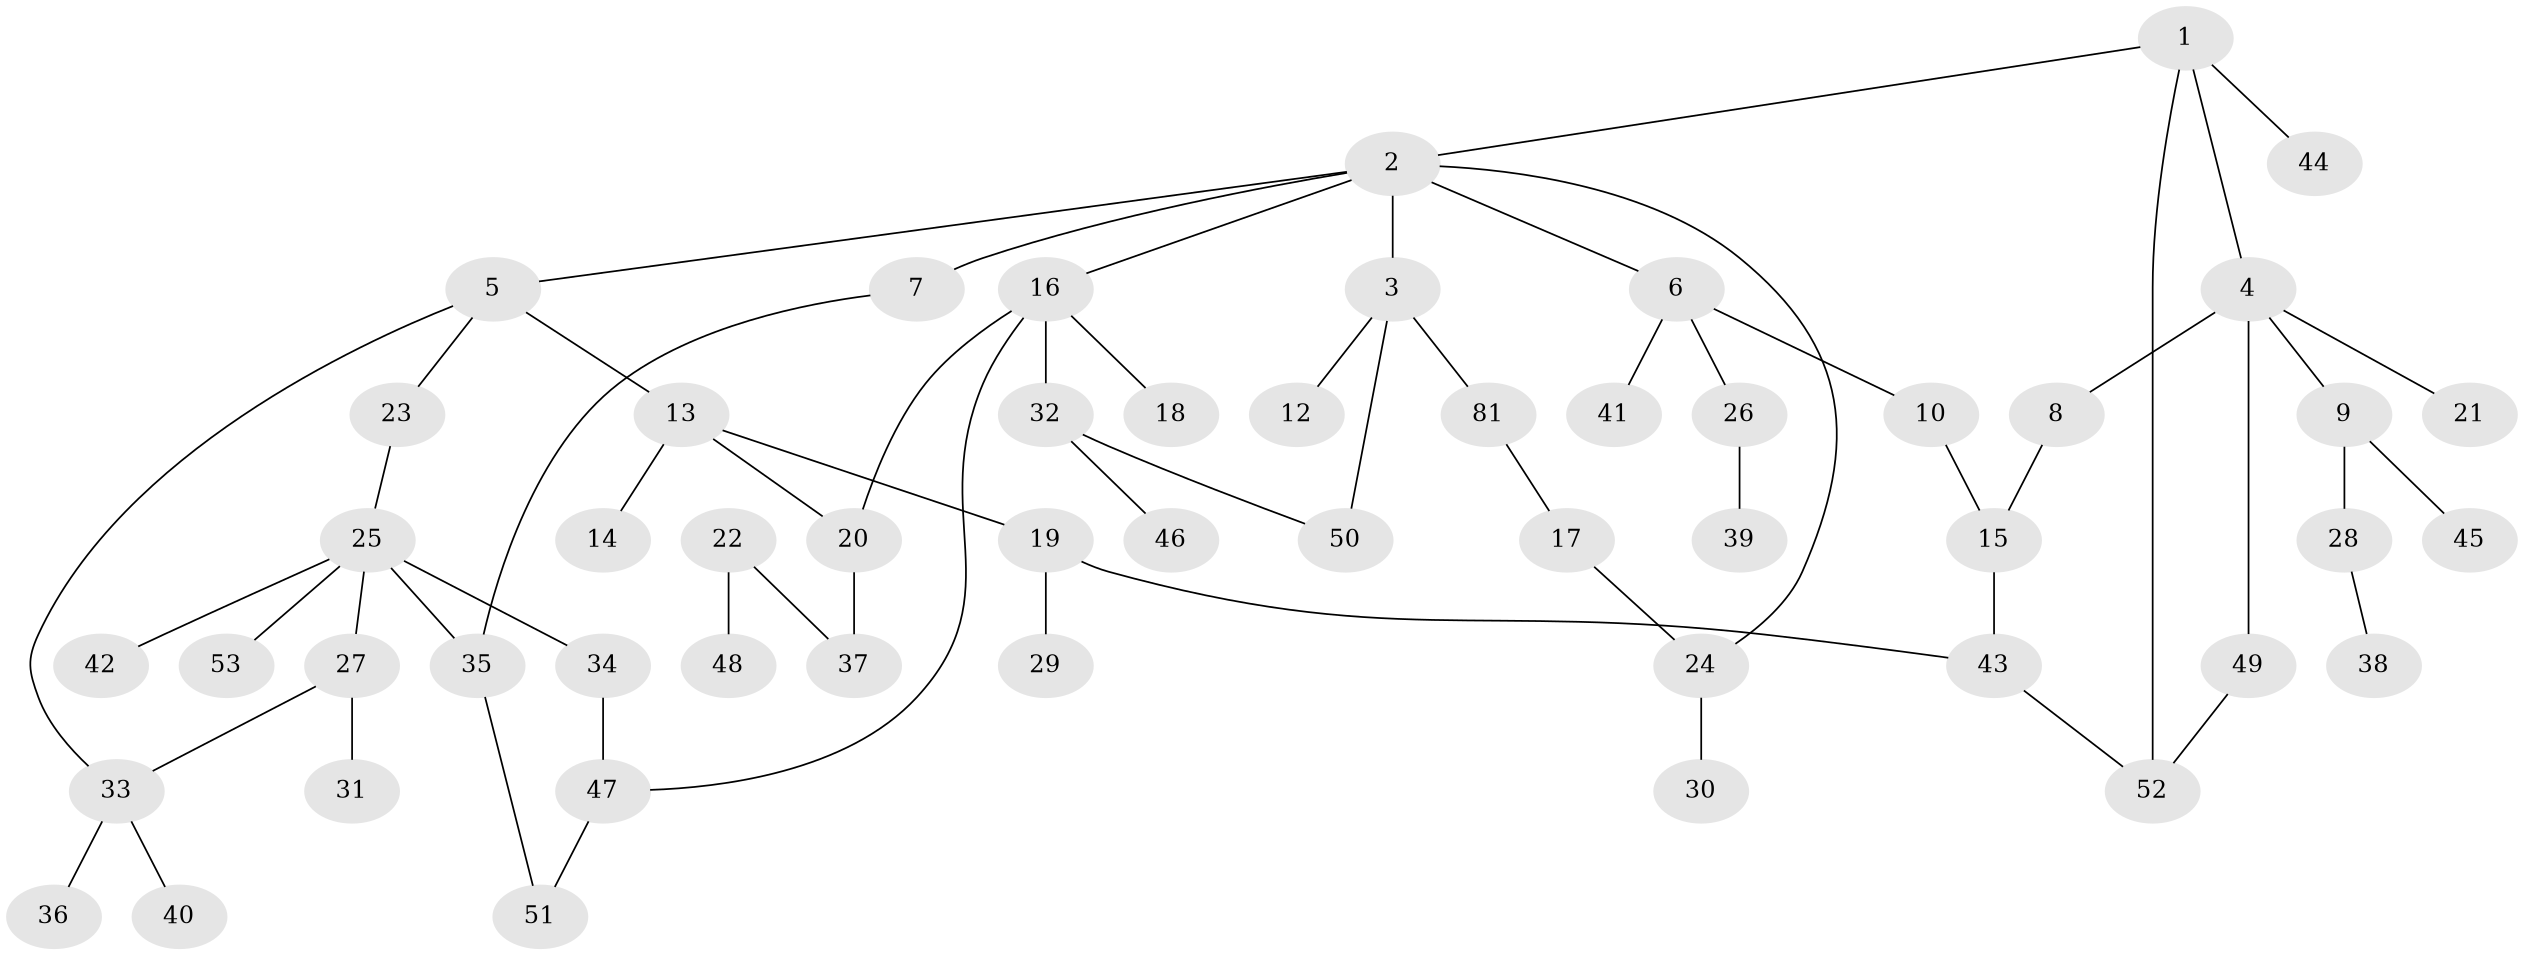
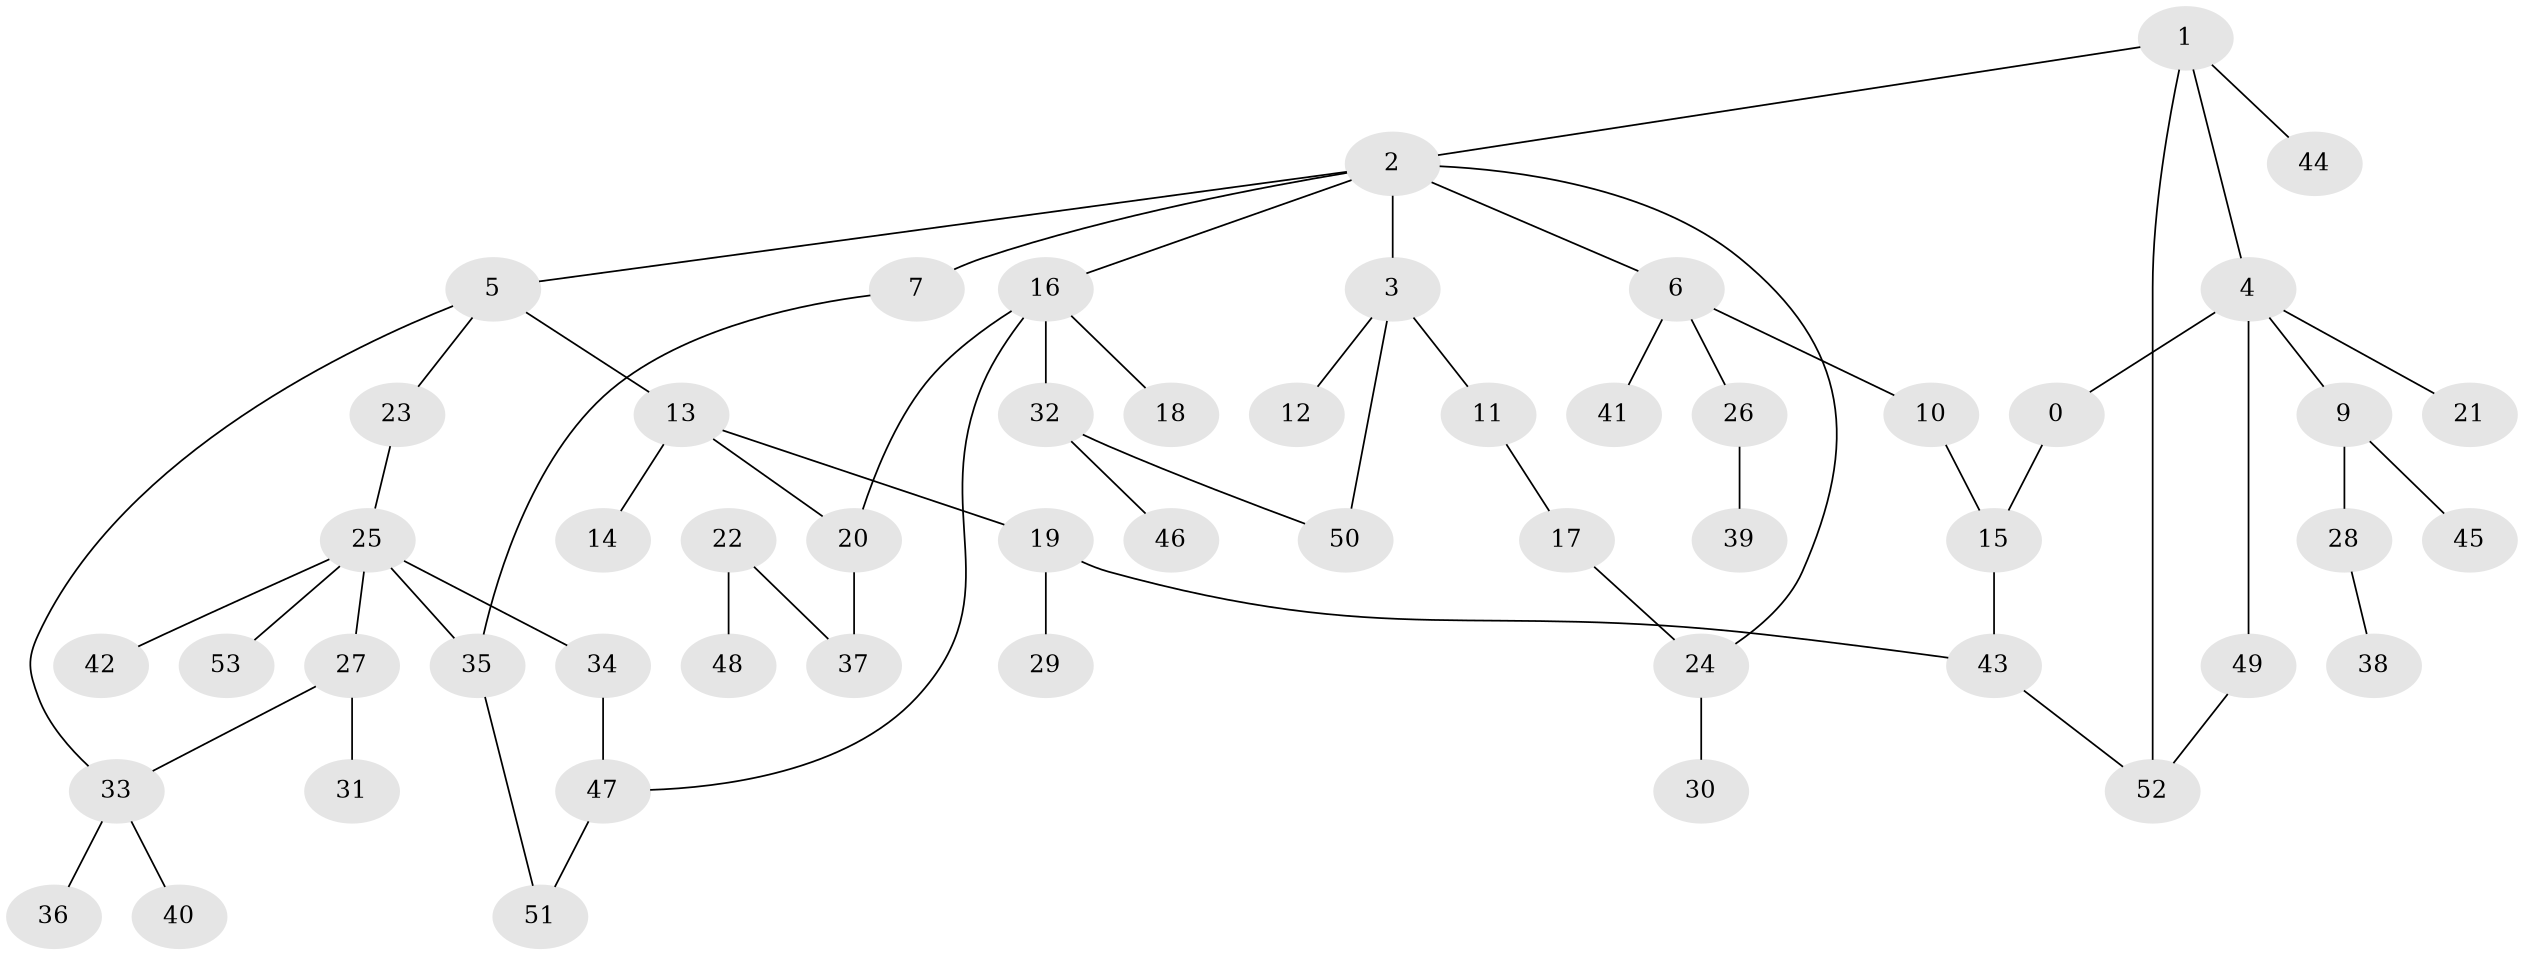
(1489, 415) -> (1489, 415)
(2057, 415) -> (2057, 415)
